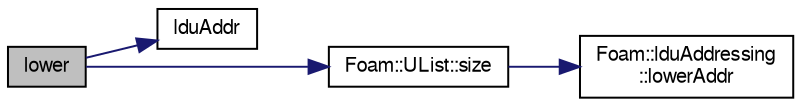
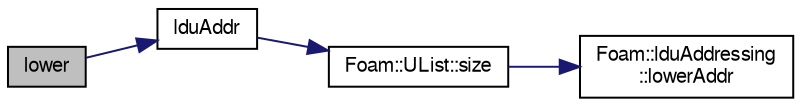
(197, 67) -> (283, 42)
